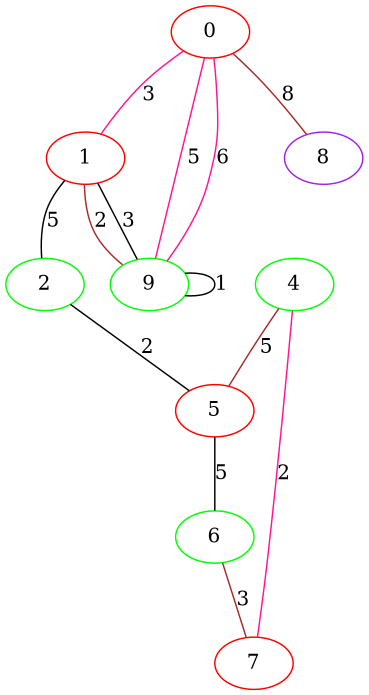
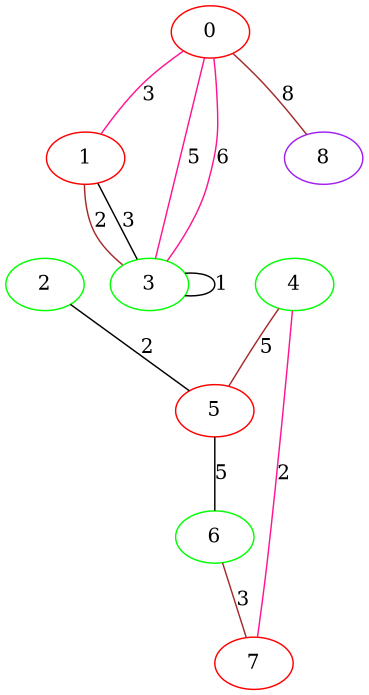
(45, 217) -> none
(149, 284) -> (149, 284)
